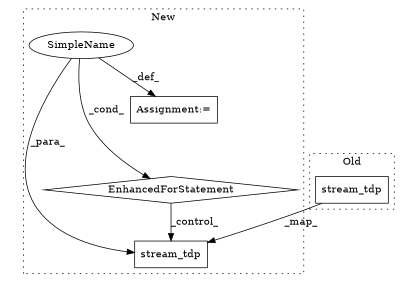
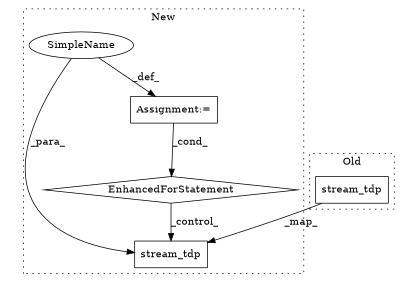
(91, 128) -> (173, 146)
